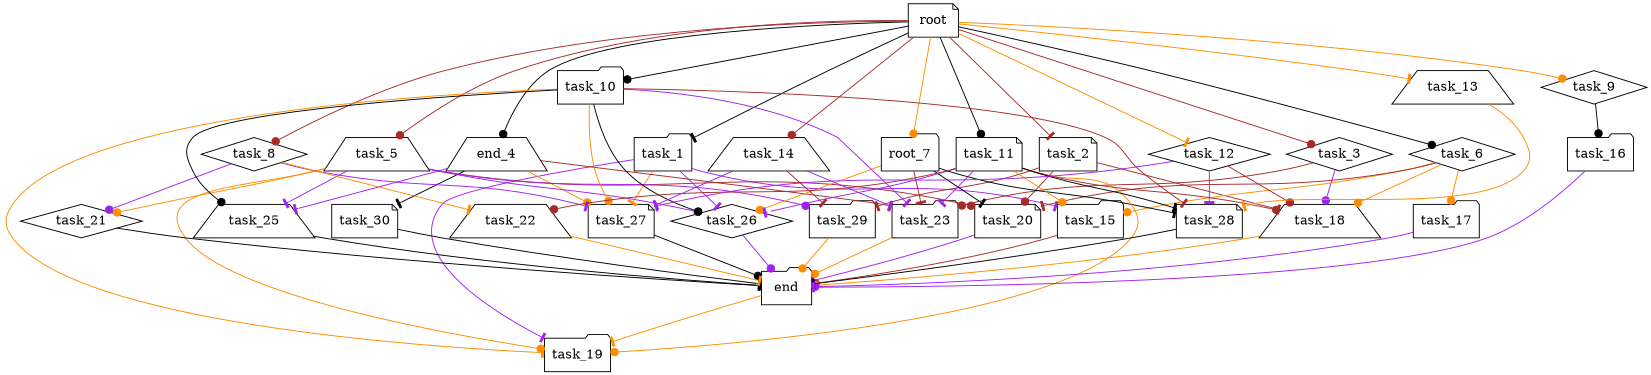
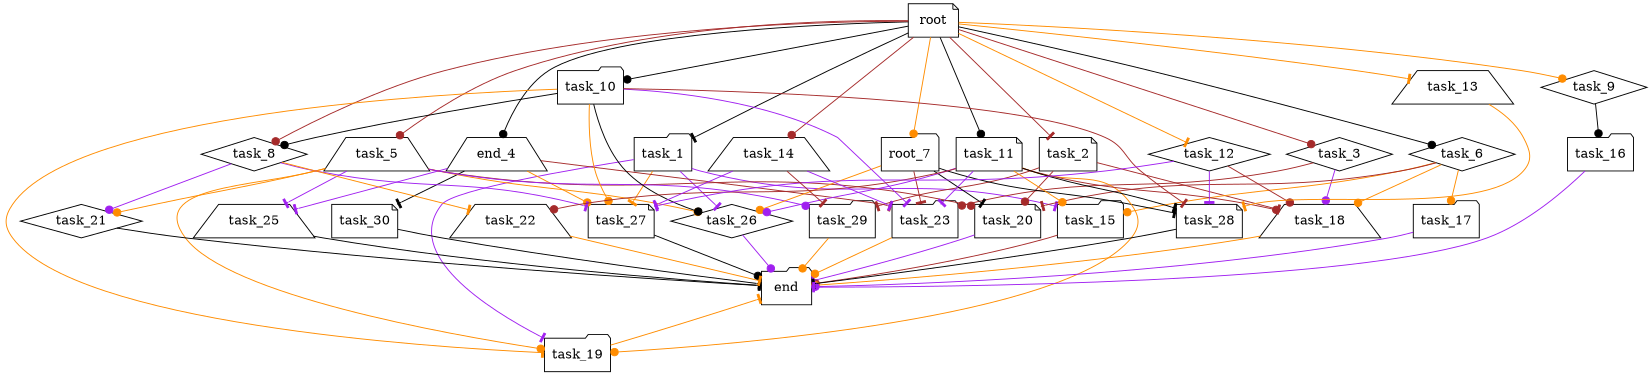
(336, 107) -> (409, 119)
(864, 191) -> (864, 191)
(581, 192) -> (581, 192)
(688, 318) -> (684, 323)
